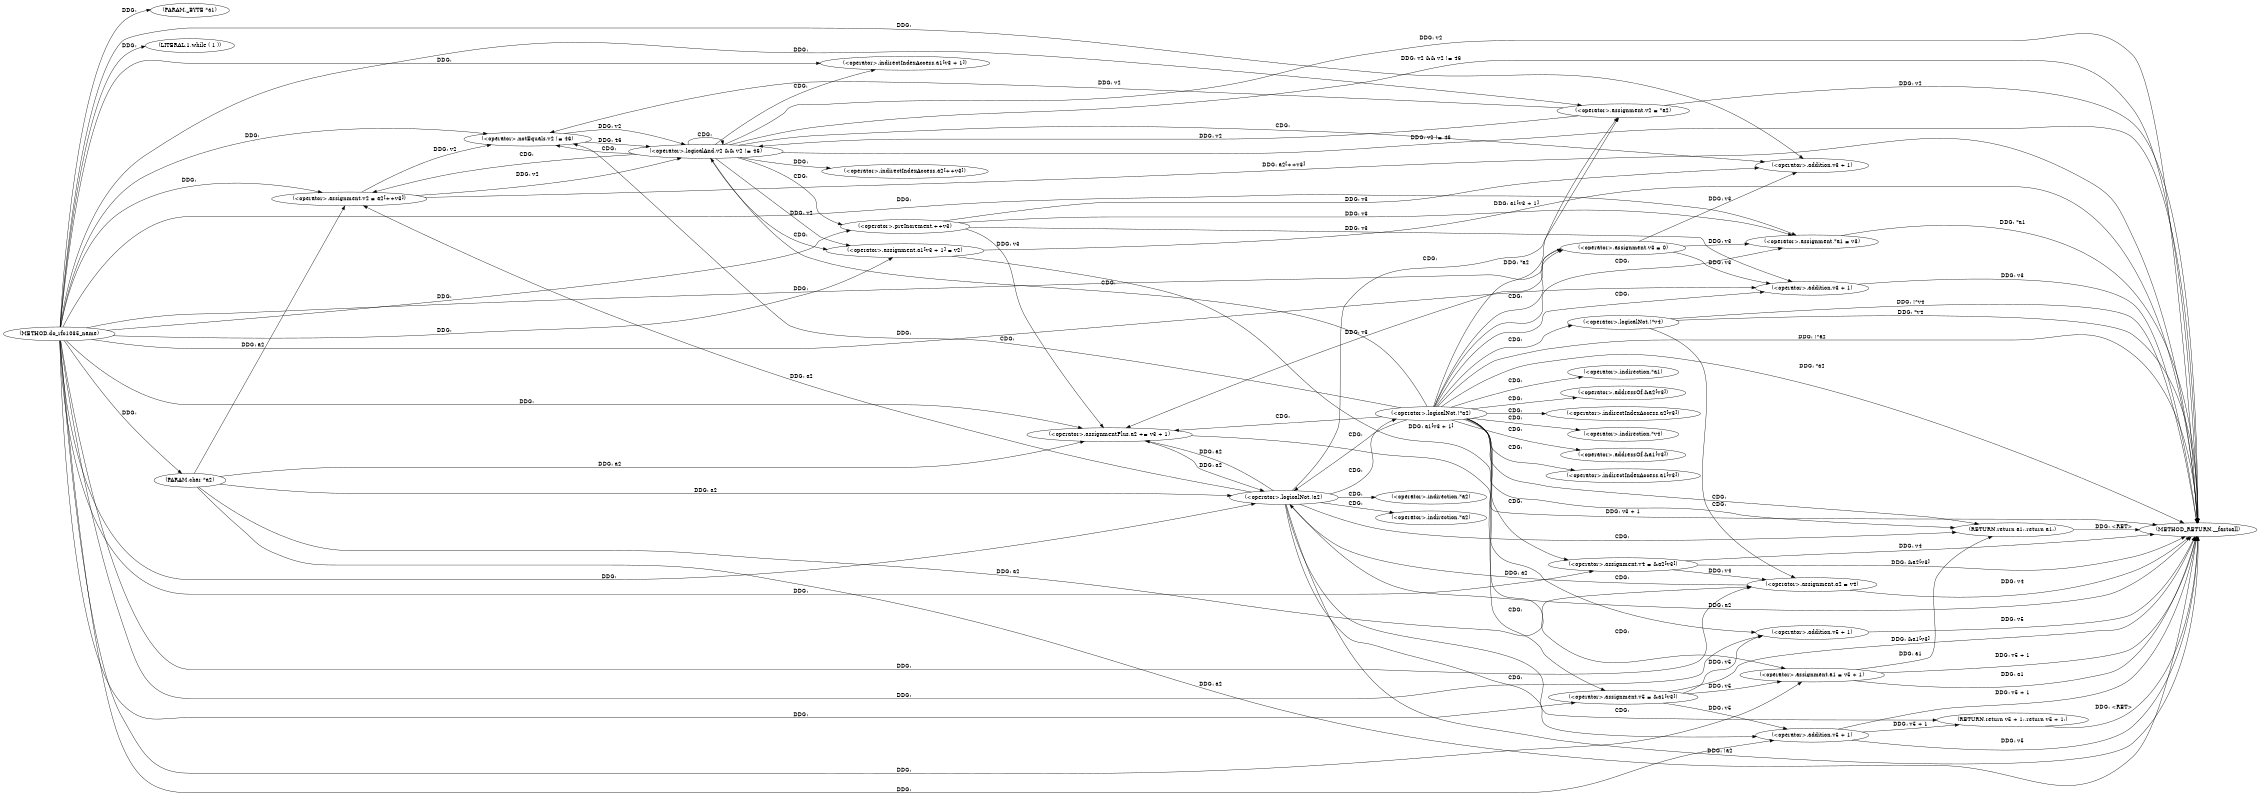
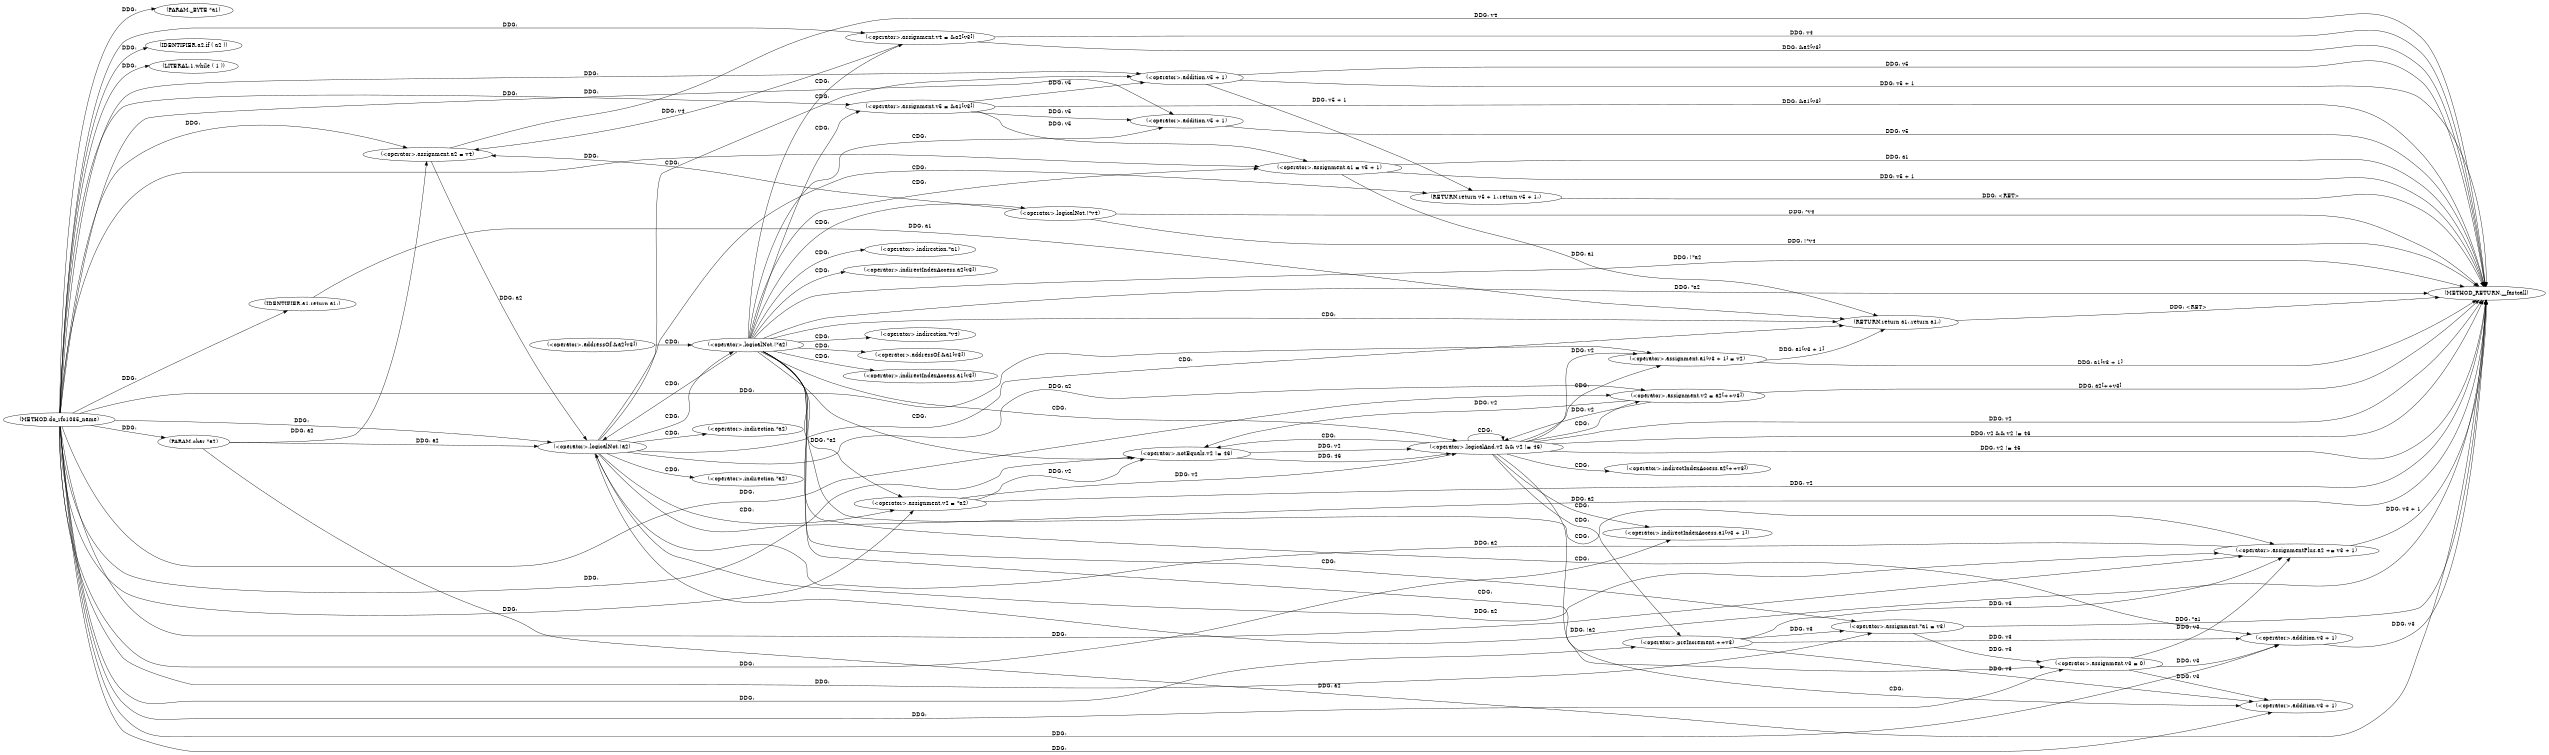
none -> (194, 46)
(802, 162) -> (1583, 466)
(1714, 245) -> (1974, 653)
none -> (302, 304)
(269, 341) -> none
(1522, 403) -> (671, 345)
(651, 467) -> none
